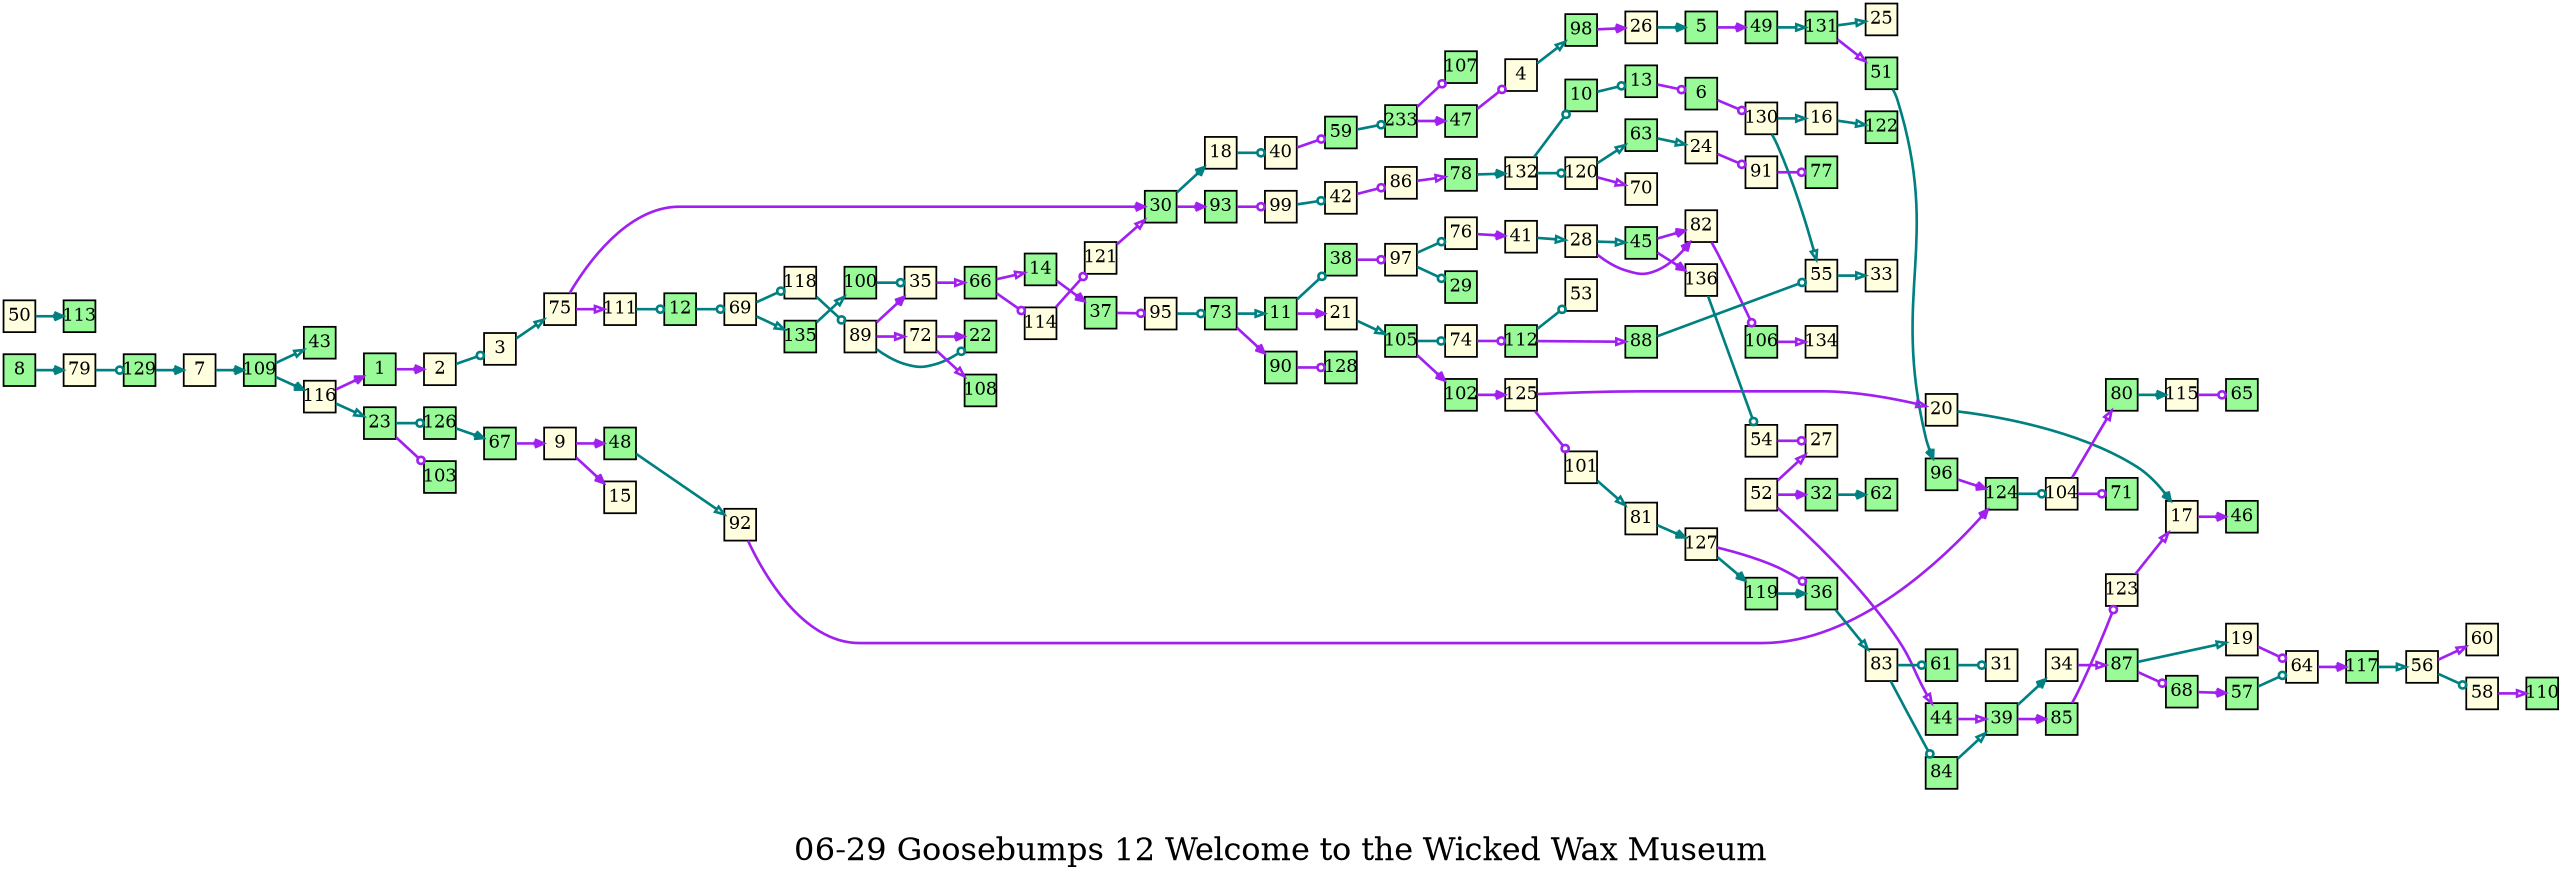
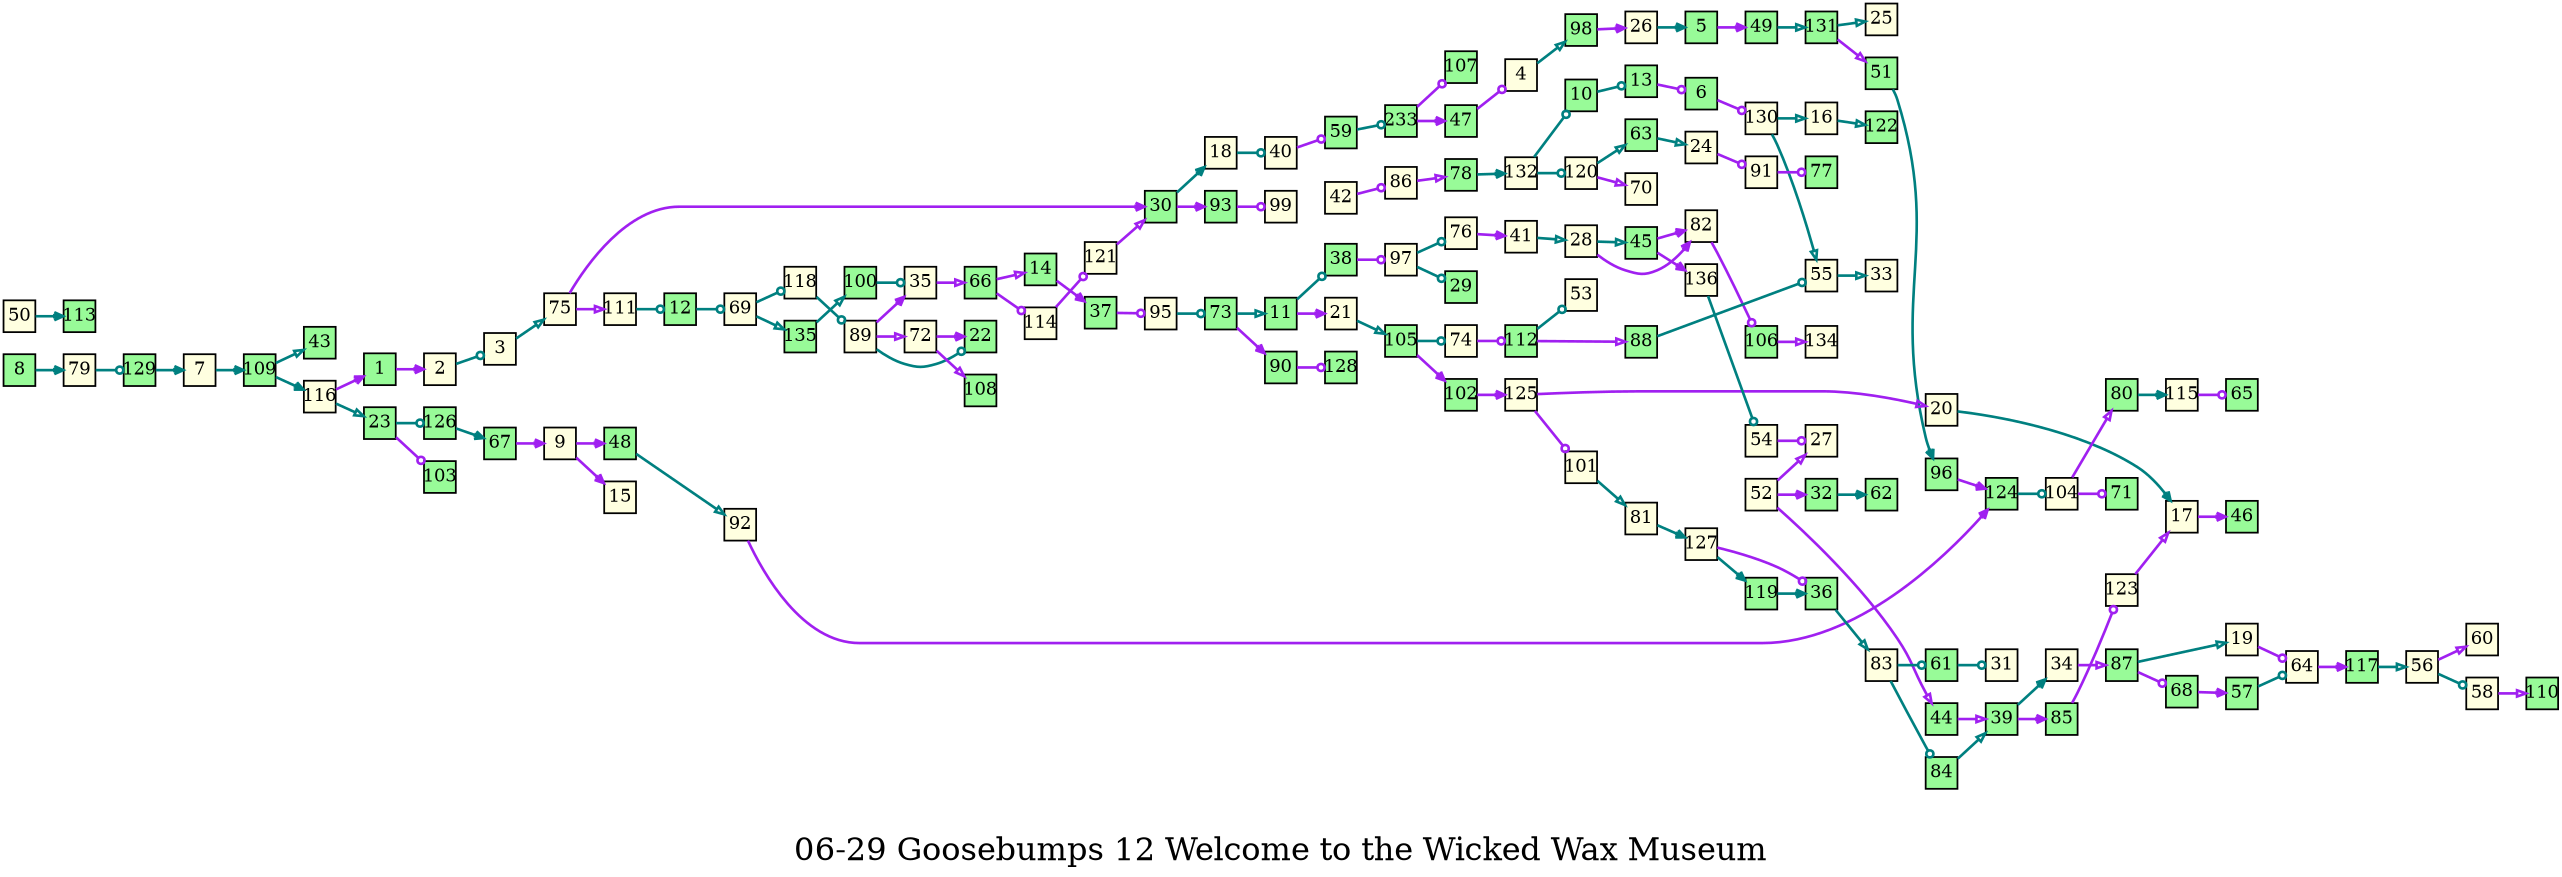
(1307, 203) -> none
